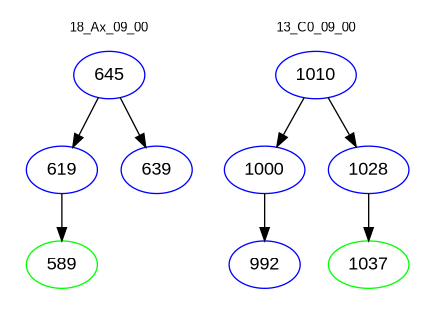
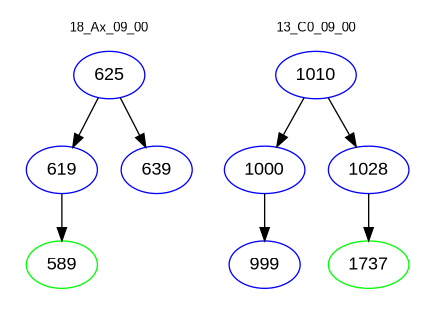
(109, 75) -> (109, 75)
(265, 265) -> (265, 265)
(369, 265) -> (369, 265)
